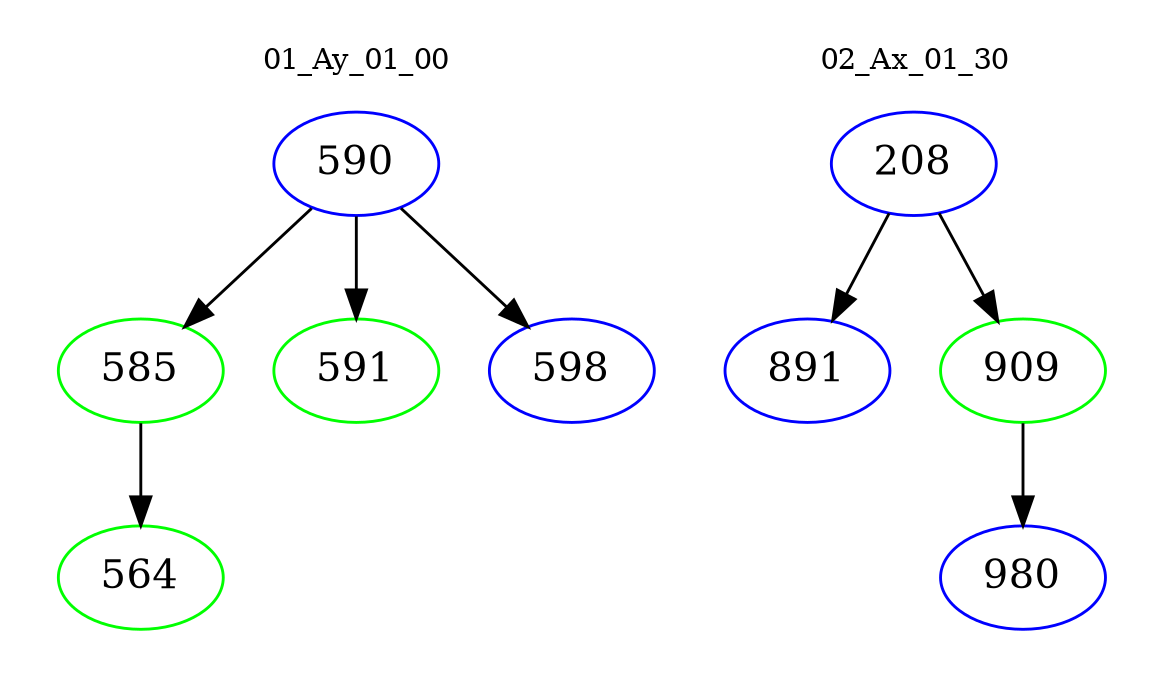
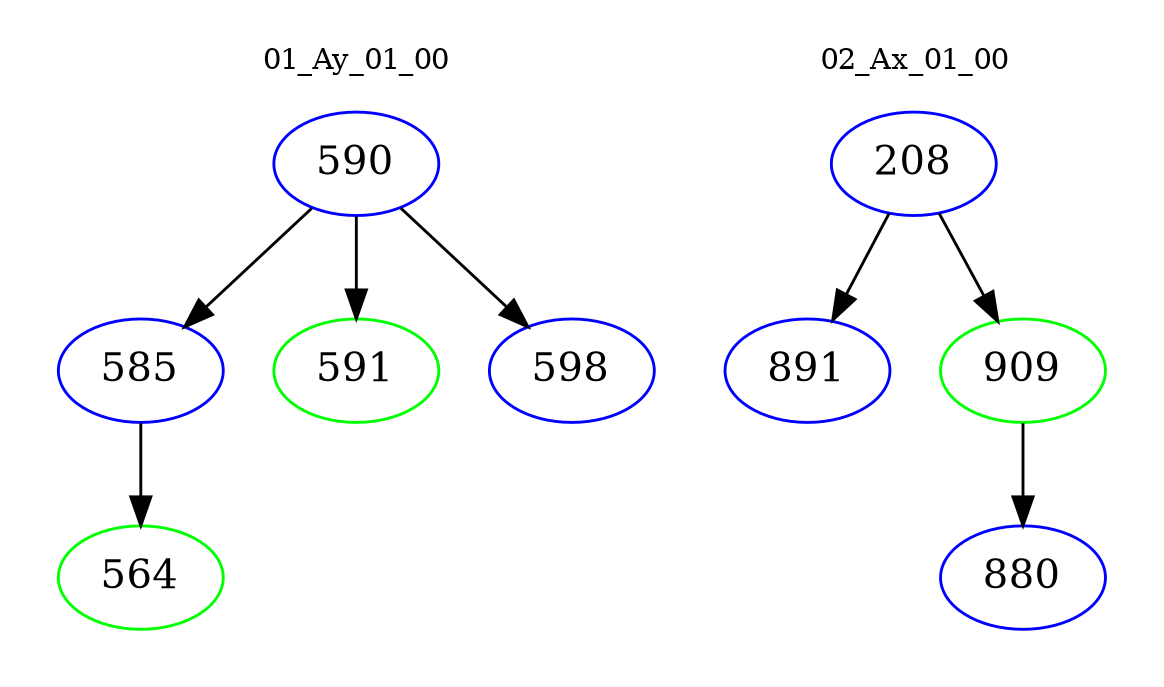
(915, 62) -> (915, 62)
(141, 371) -> (141, 371)
(1023, 578) -> (1023, 578)
